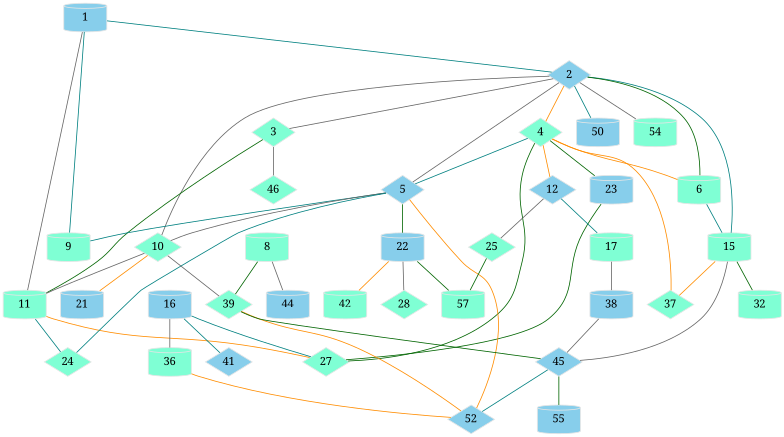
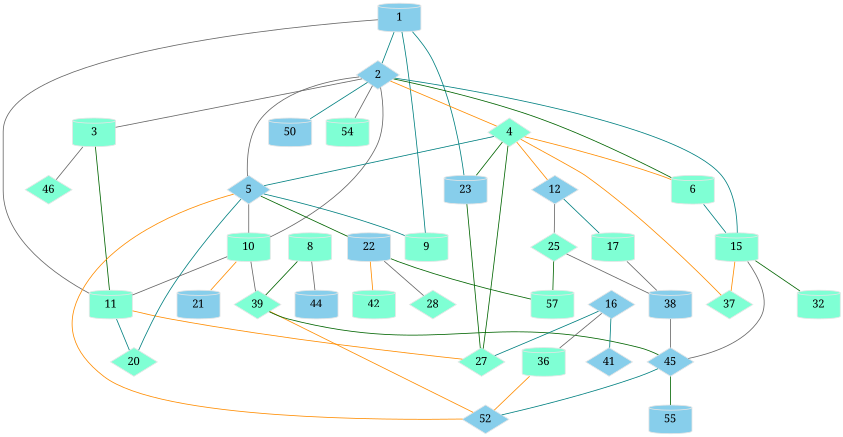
none -> (448, 100)
(273, 132) -> (94, 132)
(158, 247) -> (249, 247)
none -> (608, 274)
(170, 305) -> (611, 305)
(68, 362) -> (134, 362)
